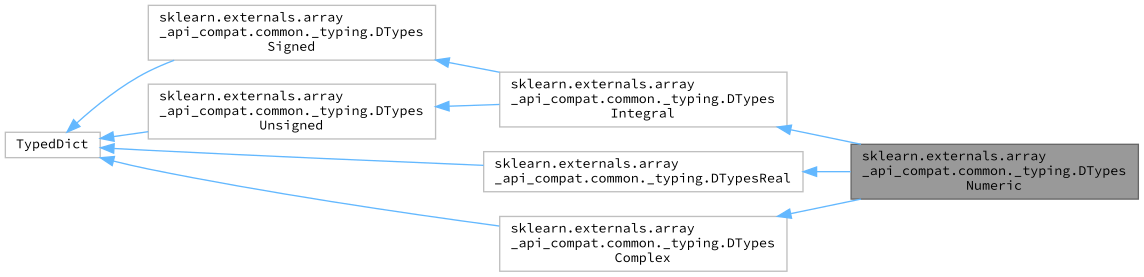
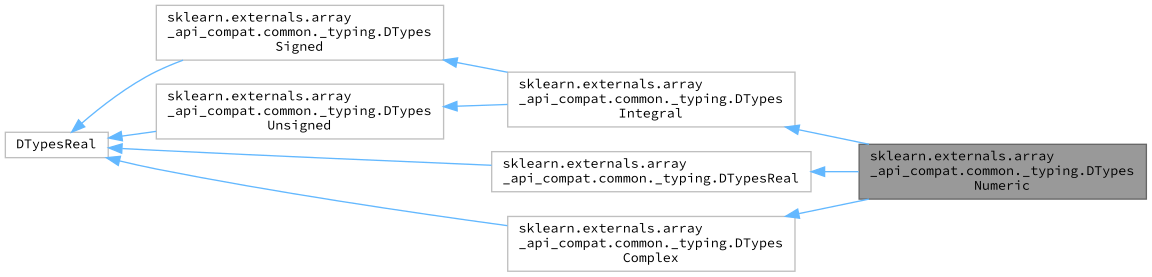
(53, 145) -> (57, 145)
